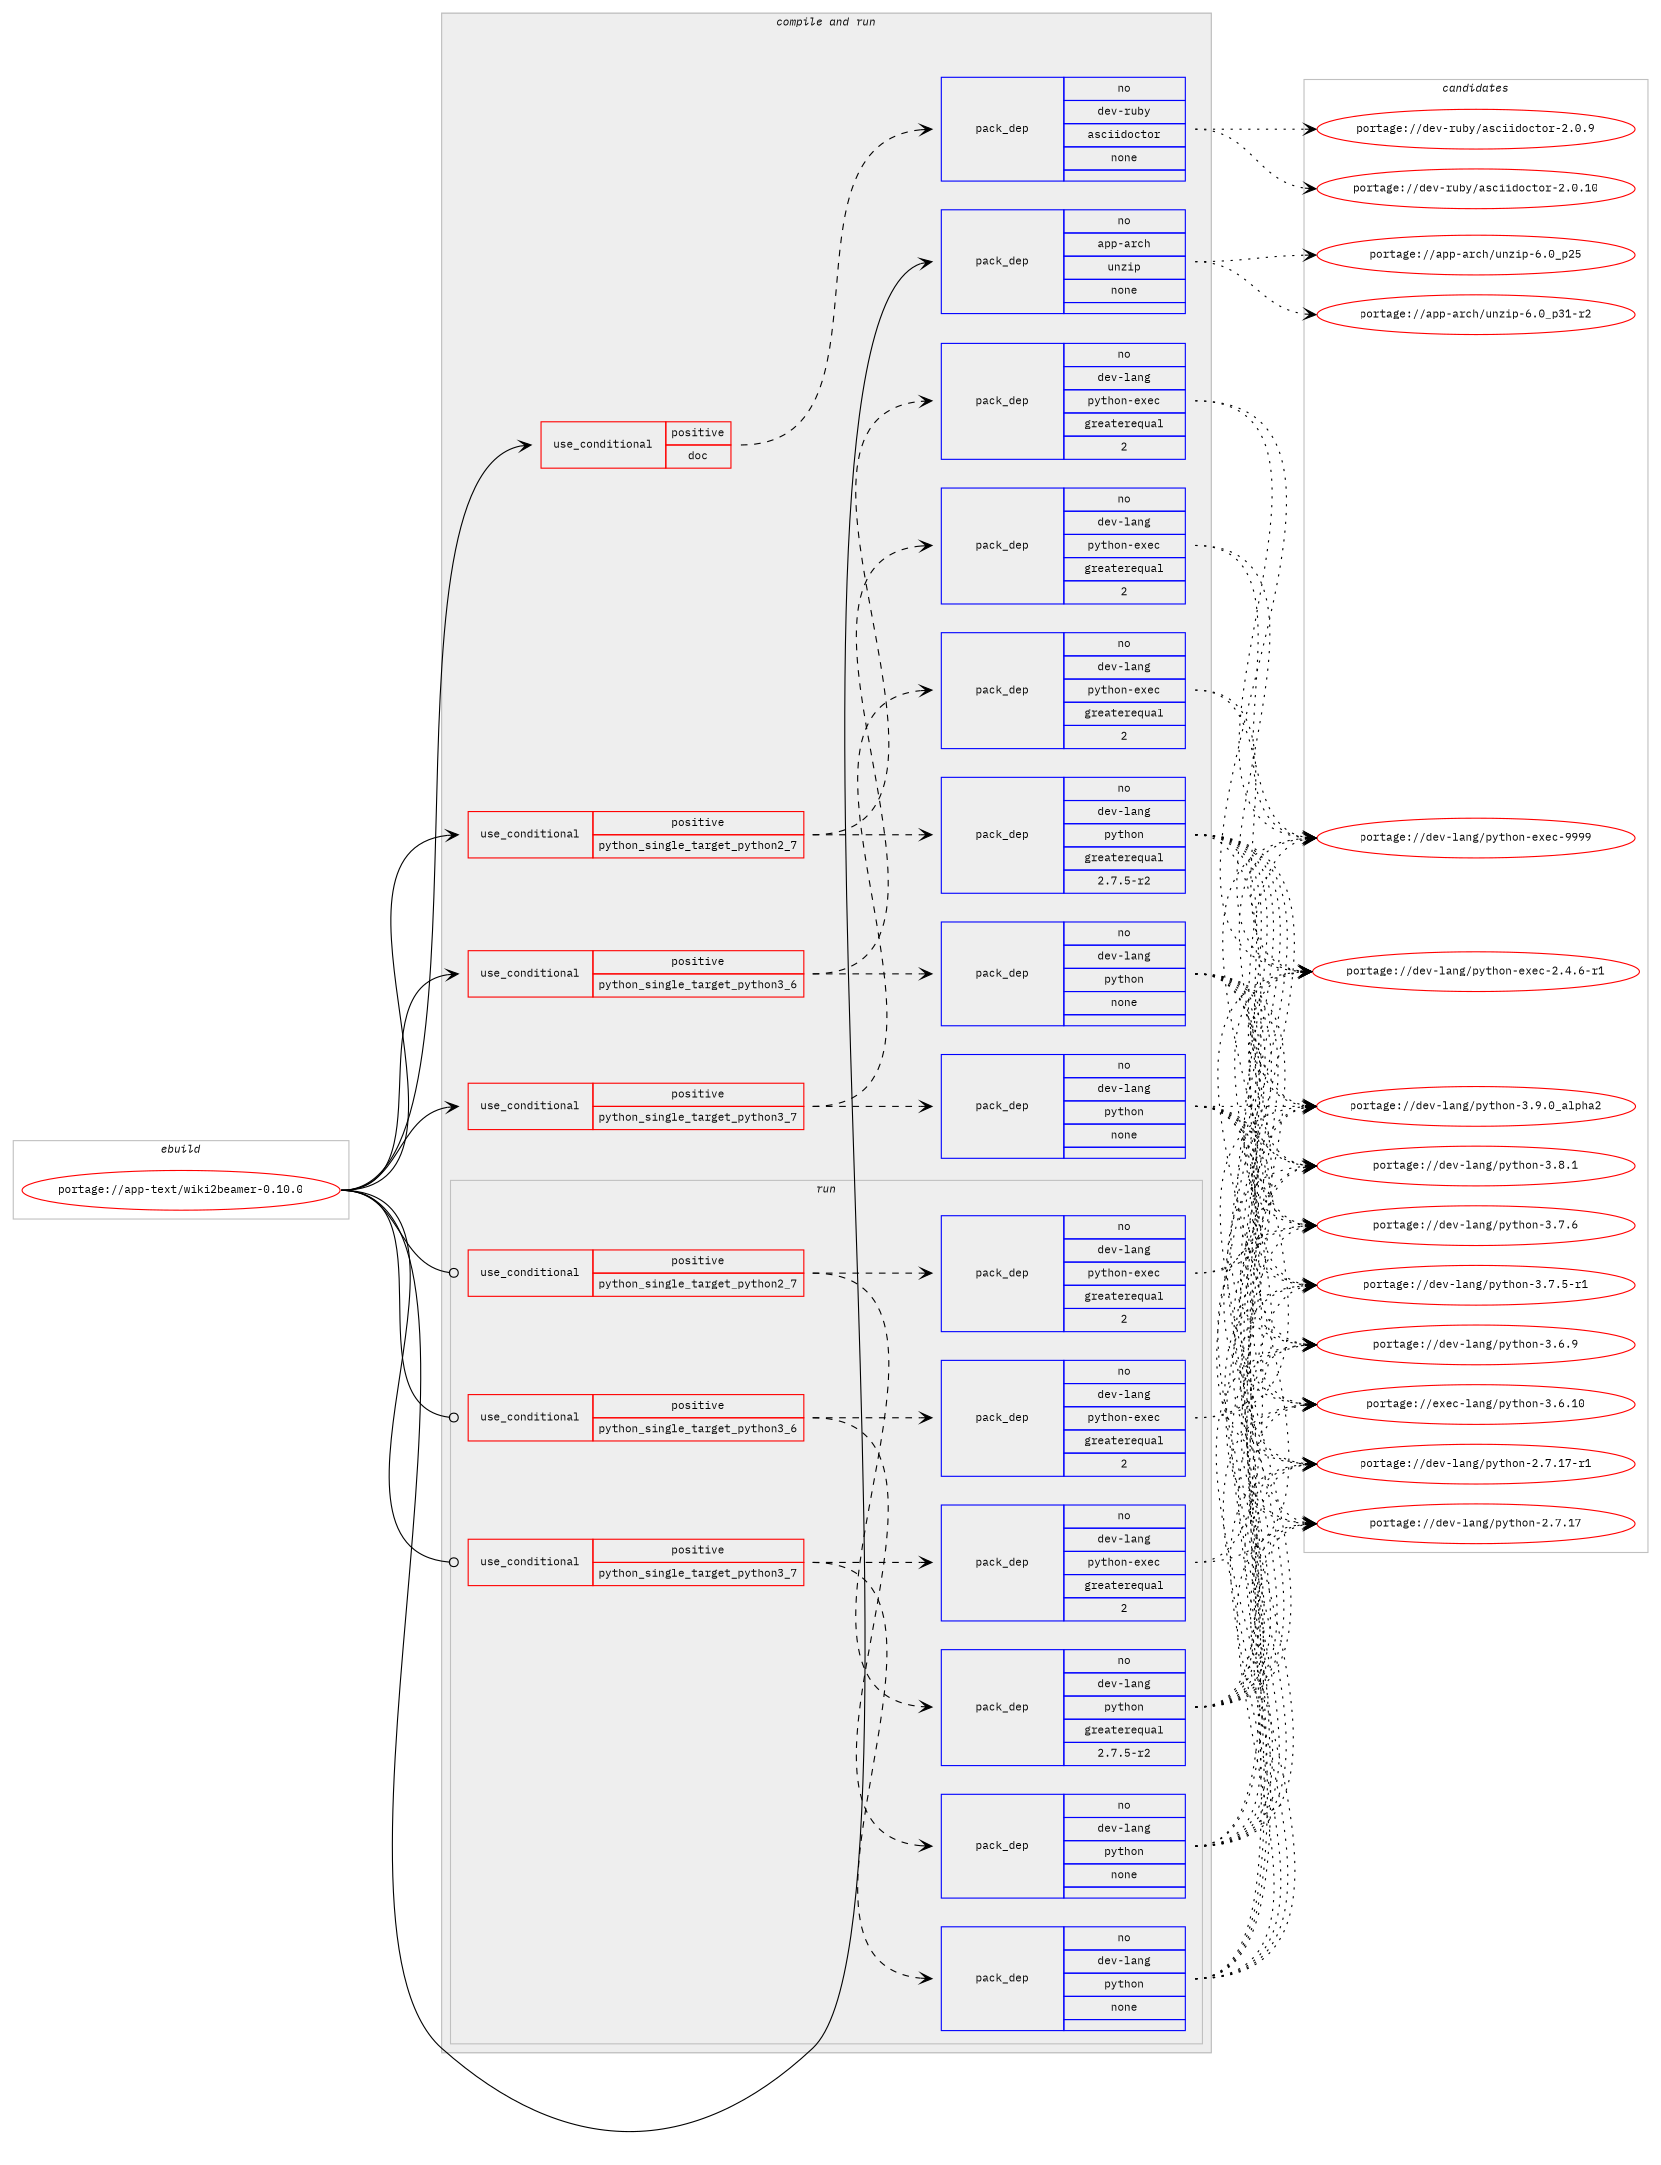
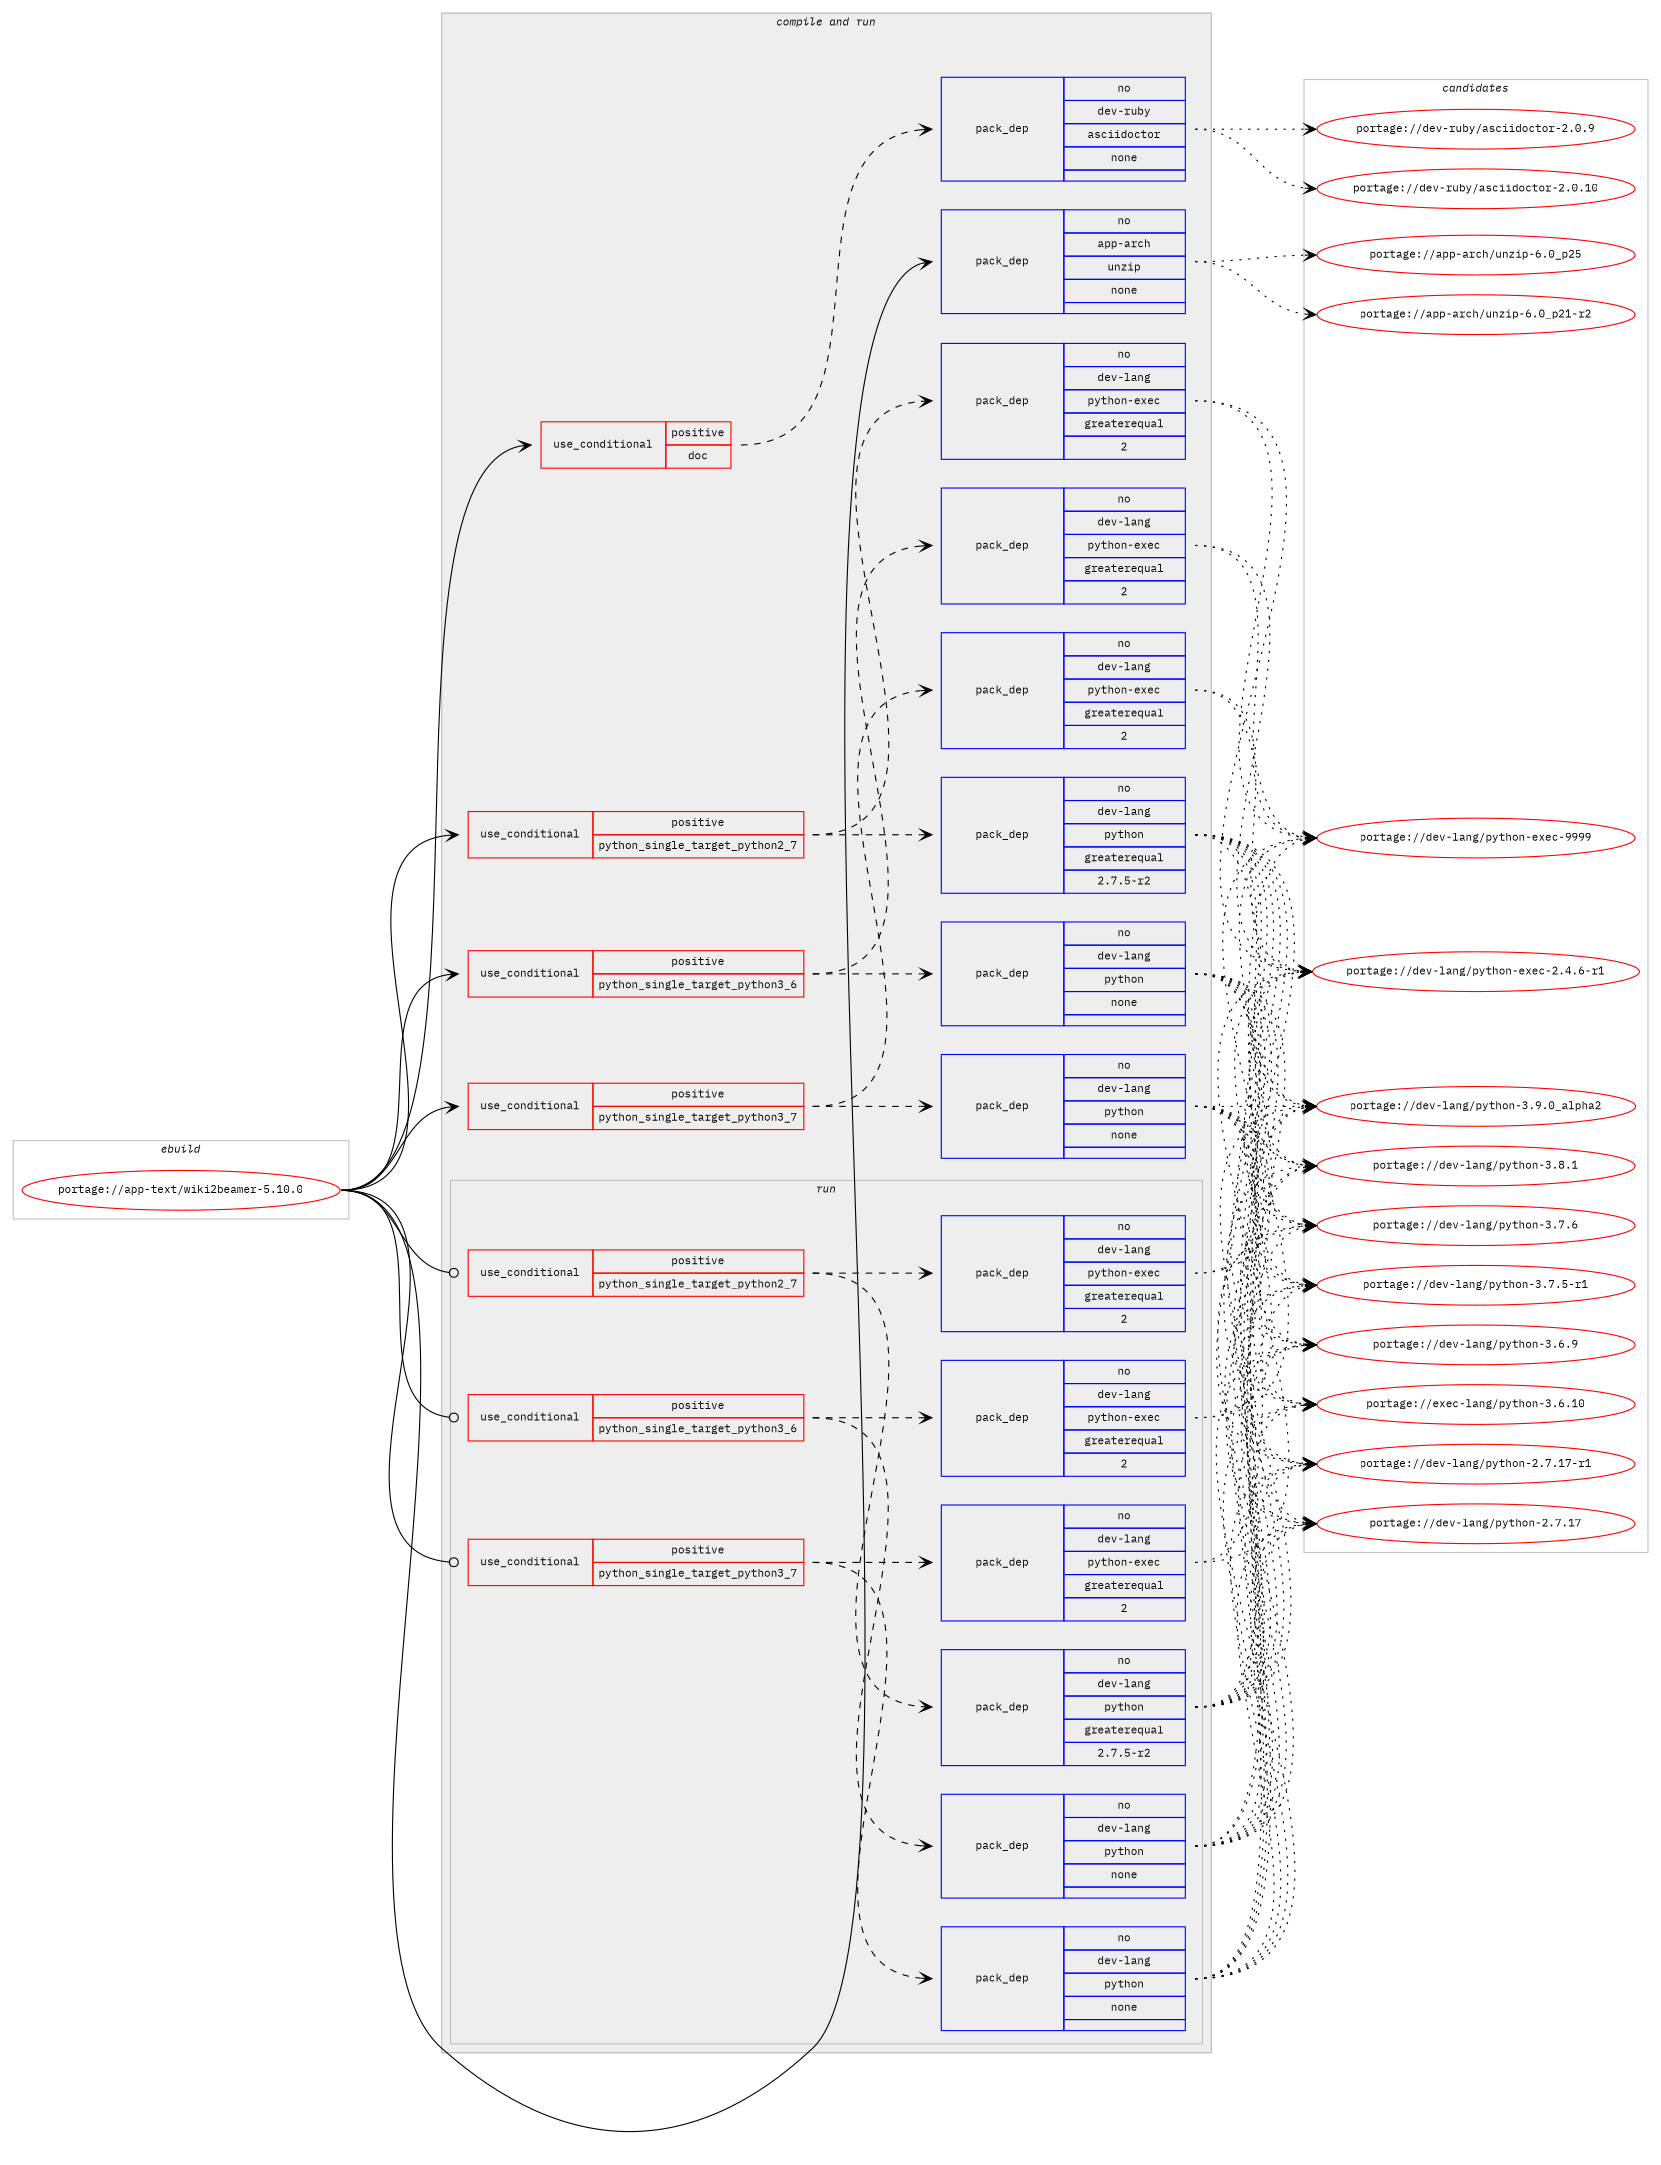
(1476, 315) -> (1476, 315)
(181, 1190) -> (181, 1190)
